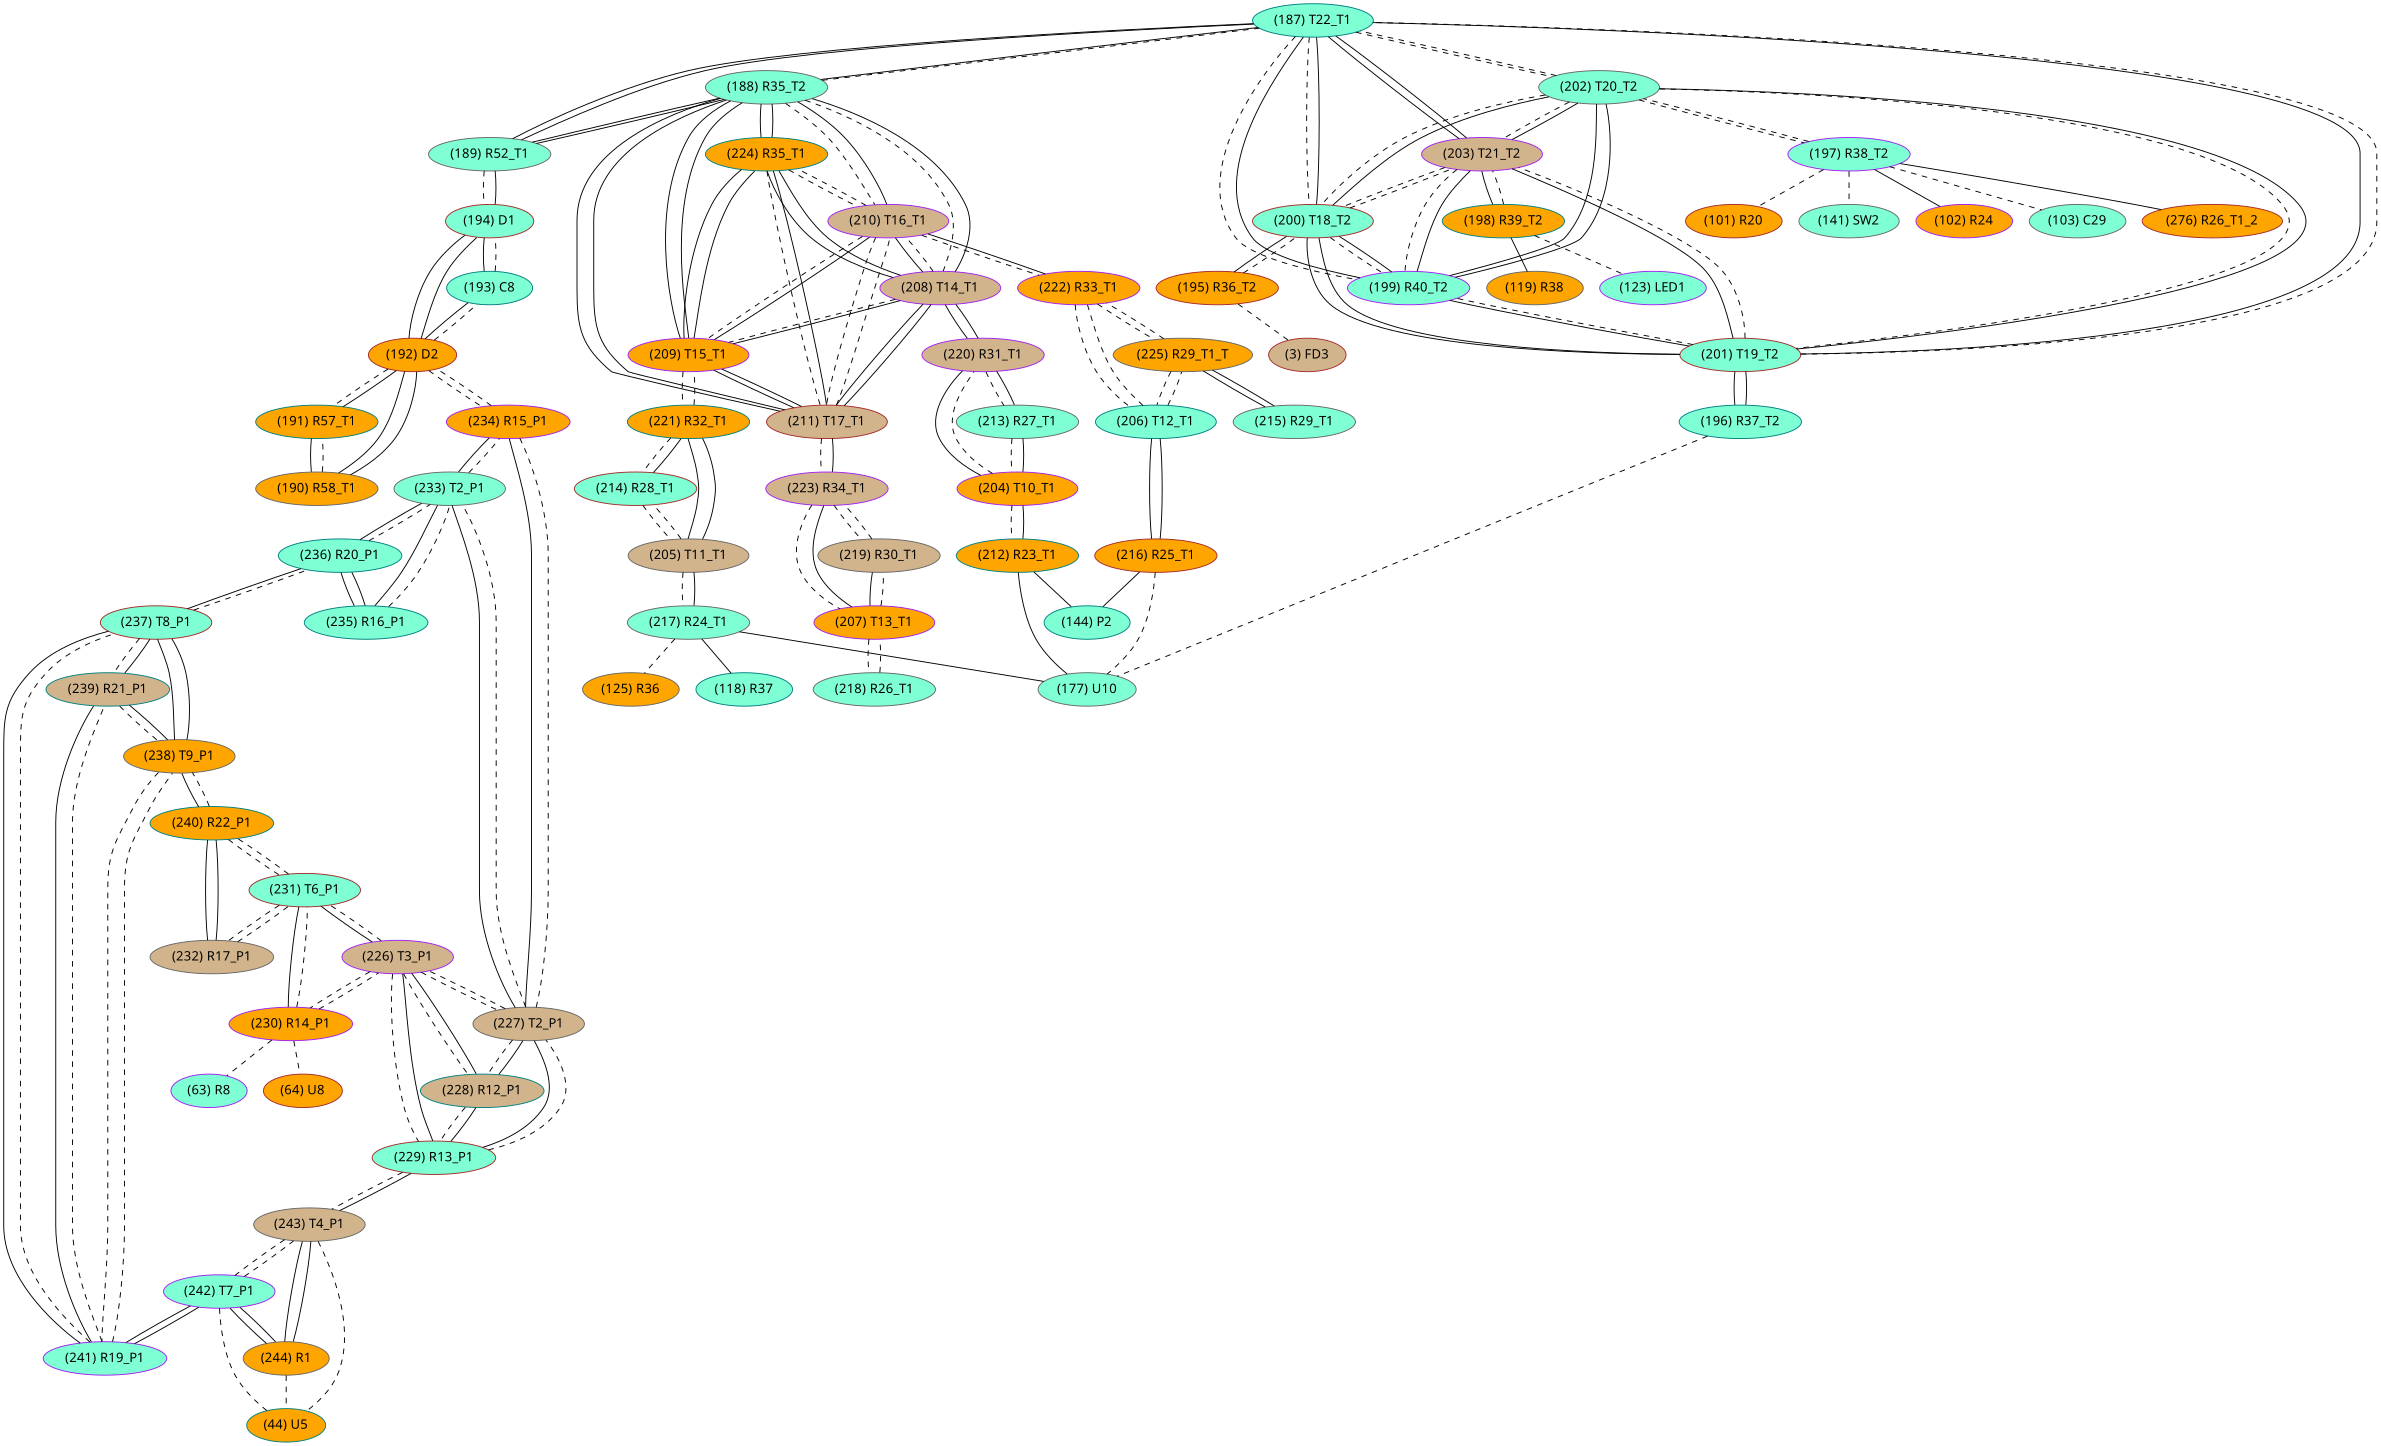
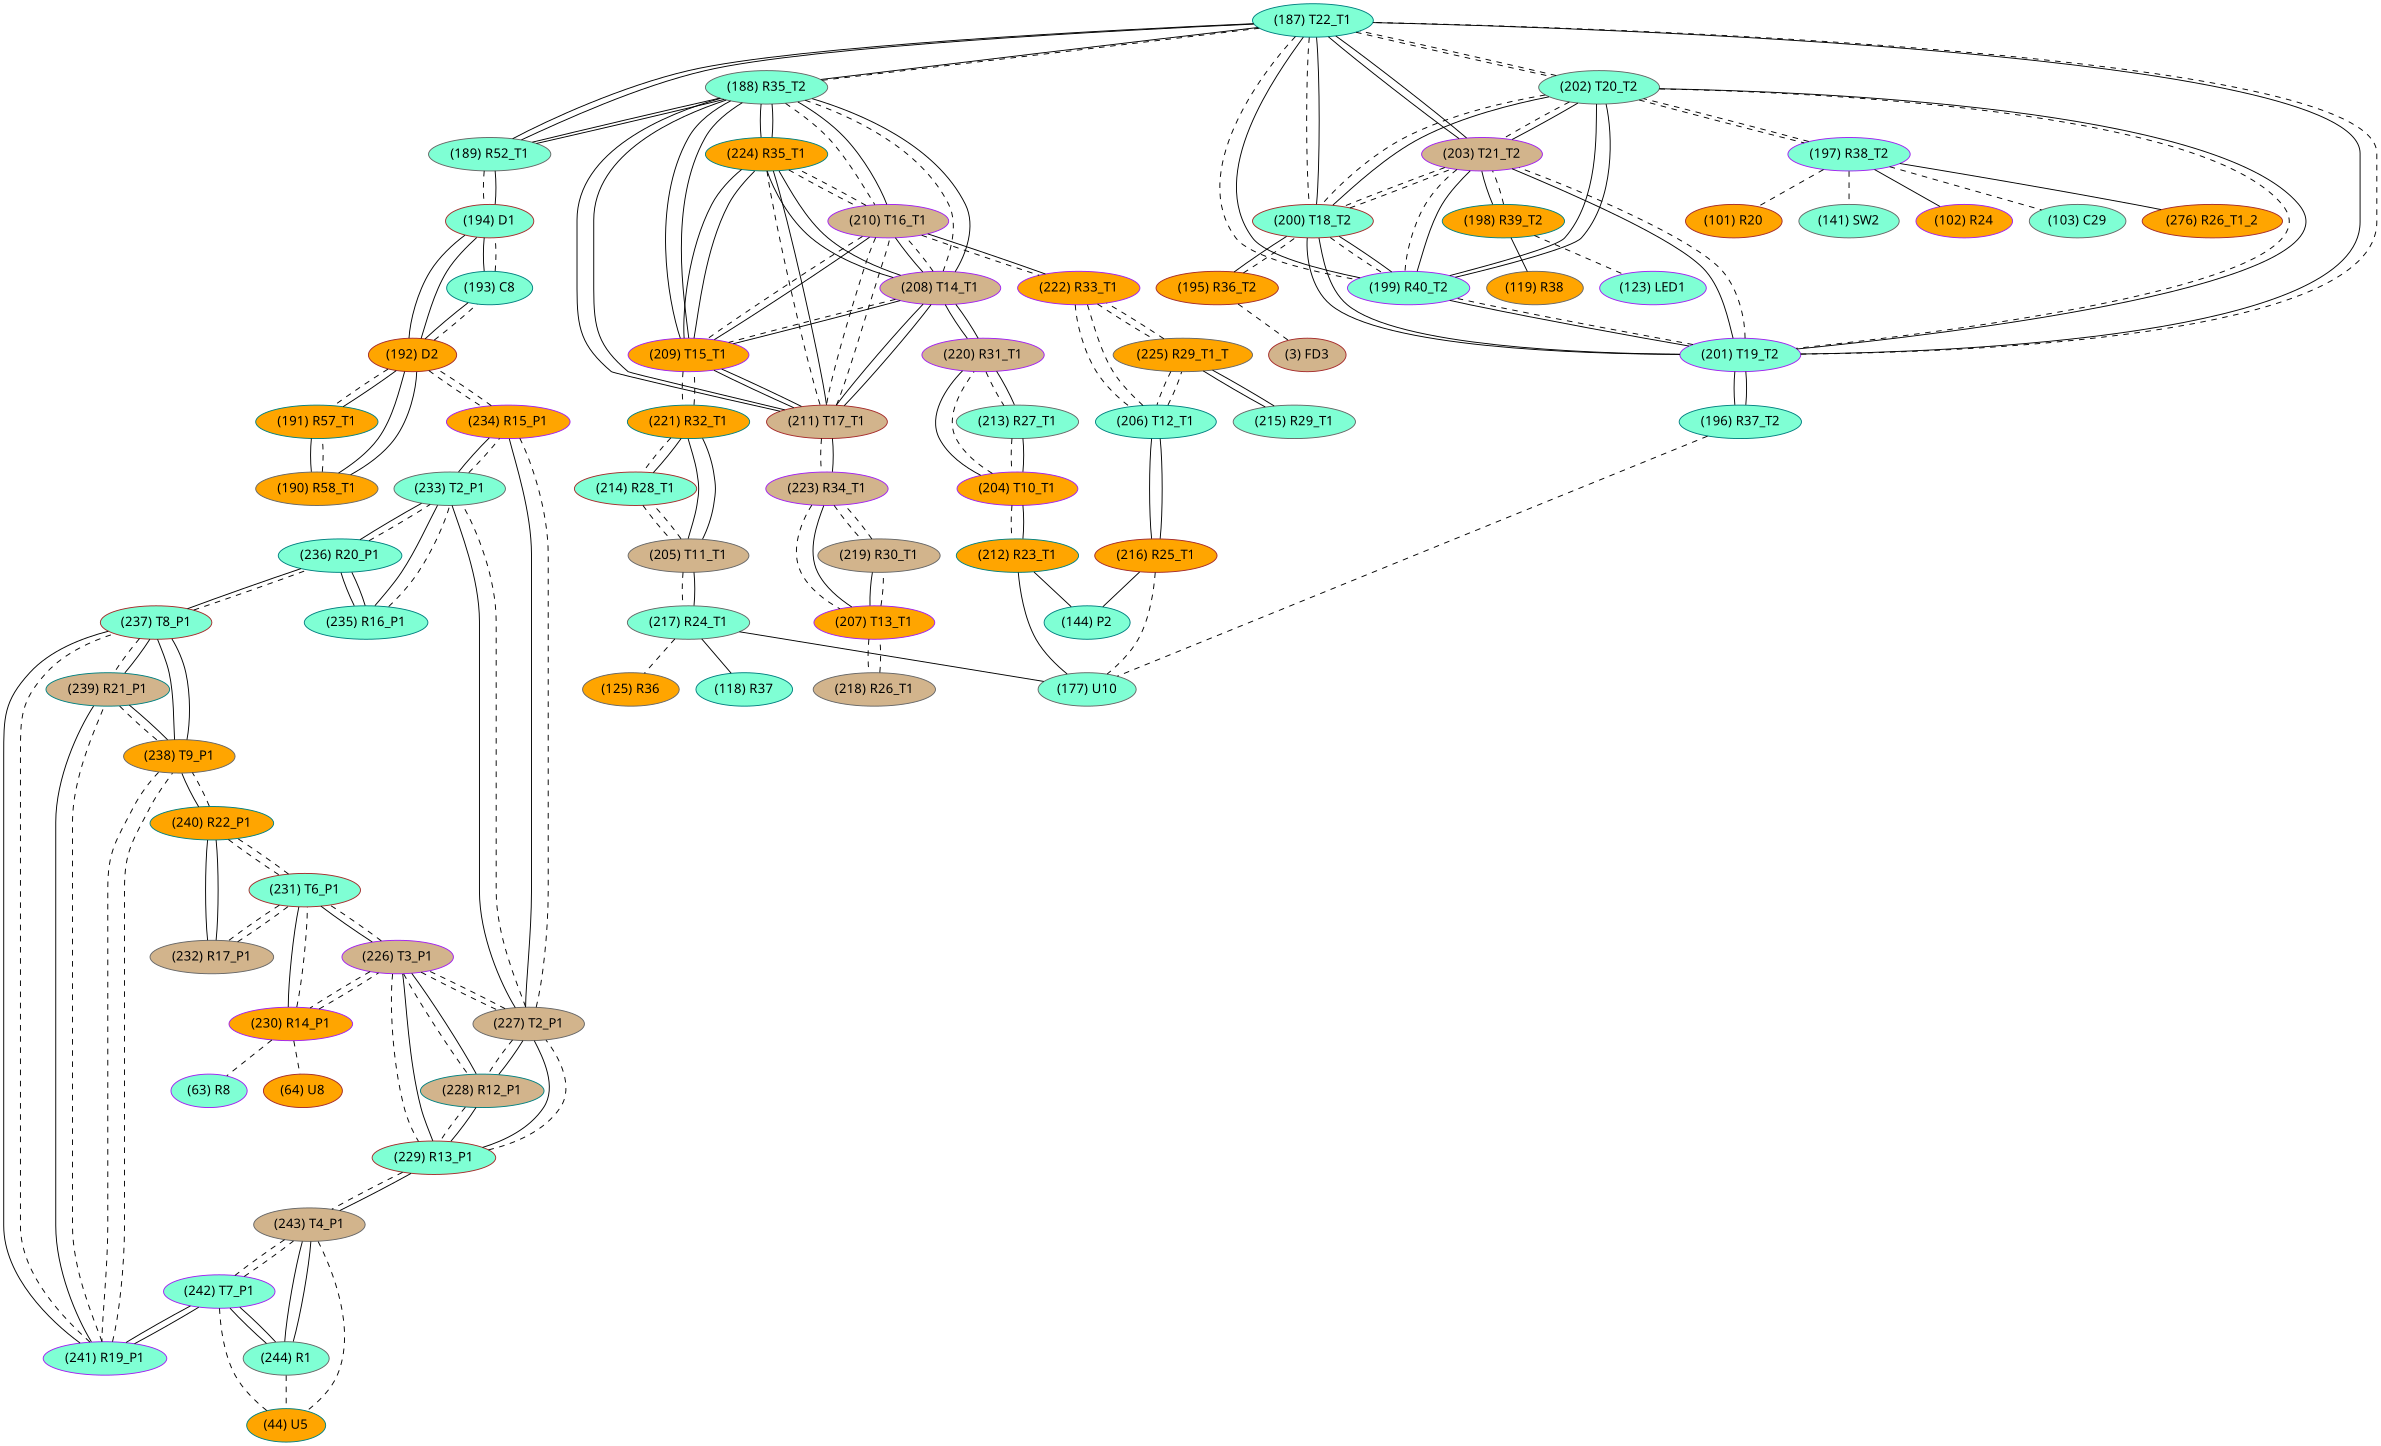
(1740, 355) -> (1740, 355)
(874, 689) -> (874, 689)
(286, 1358) -> (286, 1358)
